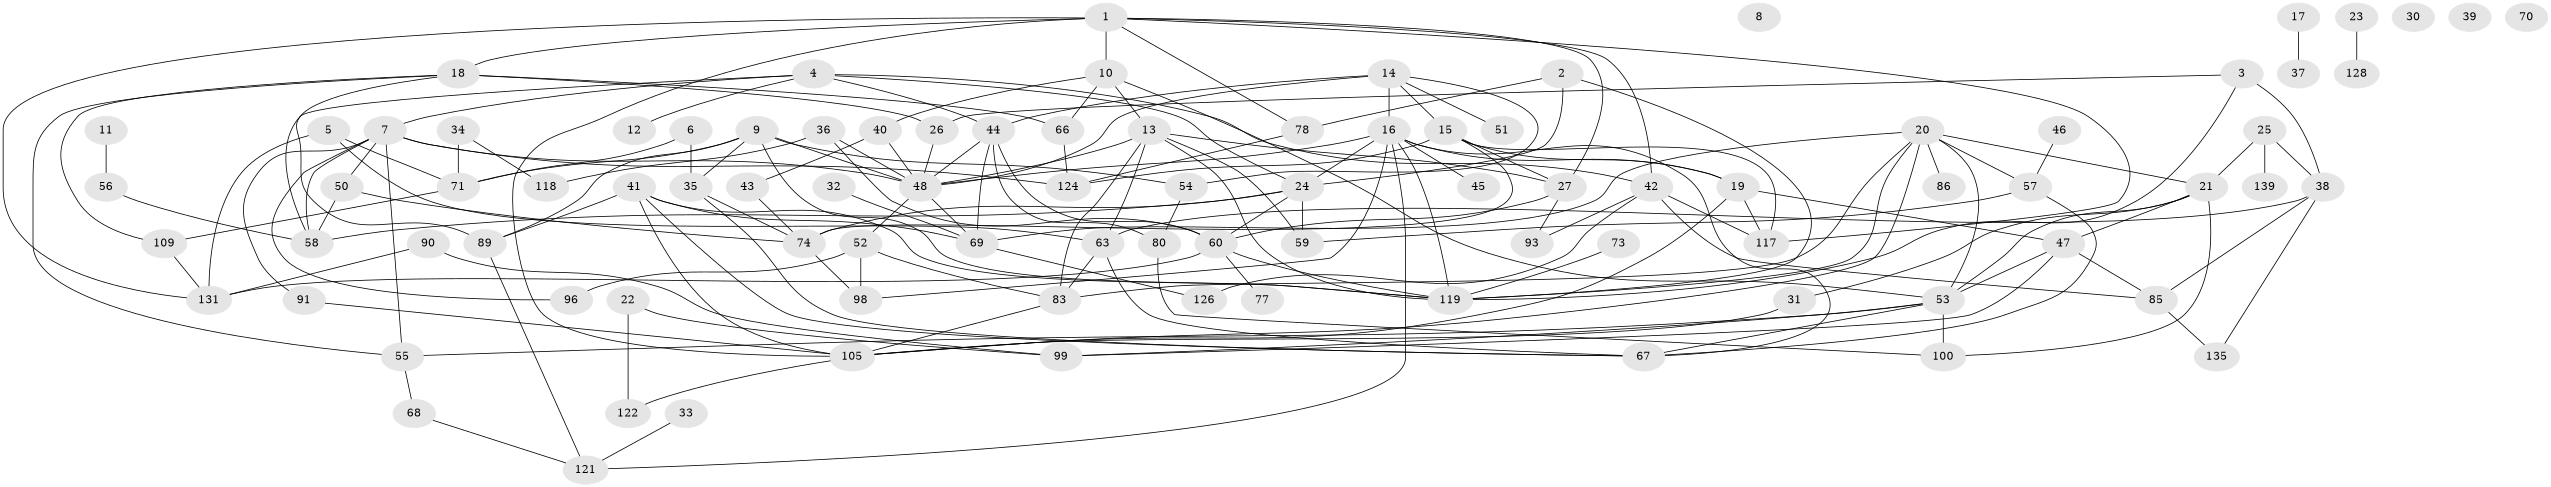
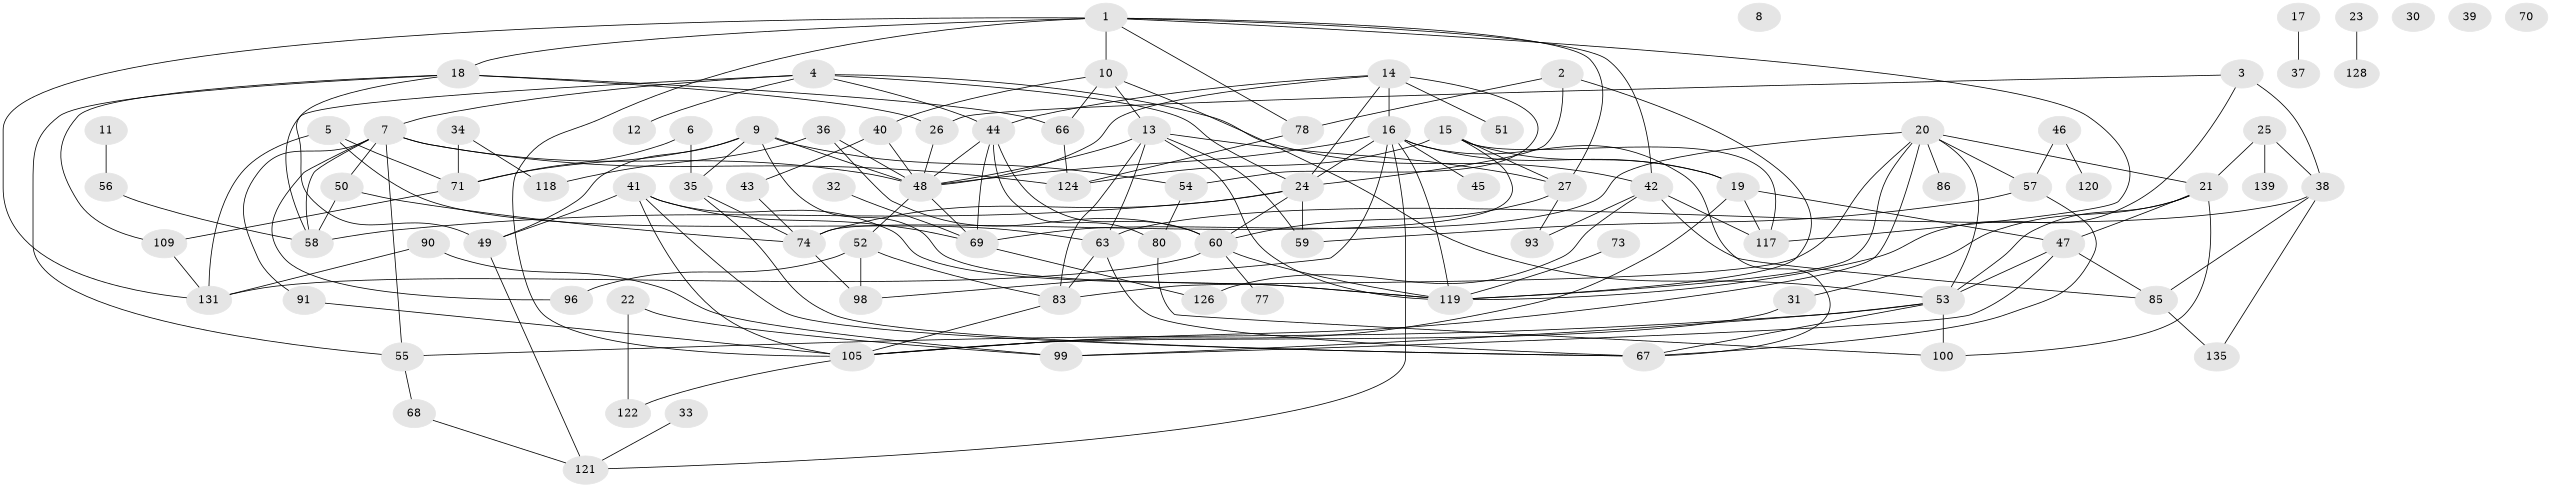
(1424, 109) -> (1346, 131)
none -> (2089, 187)
(485, 244) -> (485, 244)
